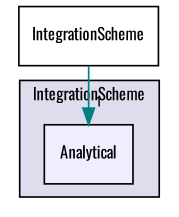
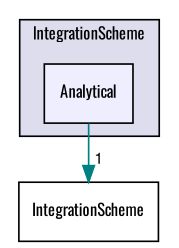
(89, 90) -> (89, 147)
